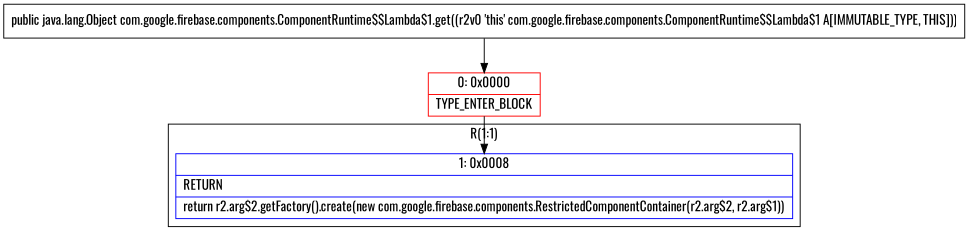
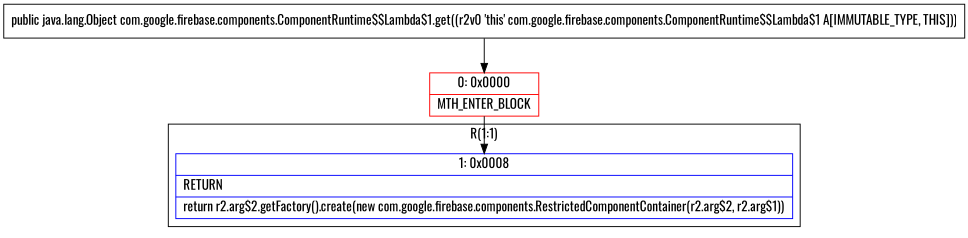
(484, 105) -> (484, 105)
